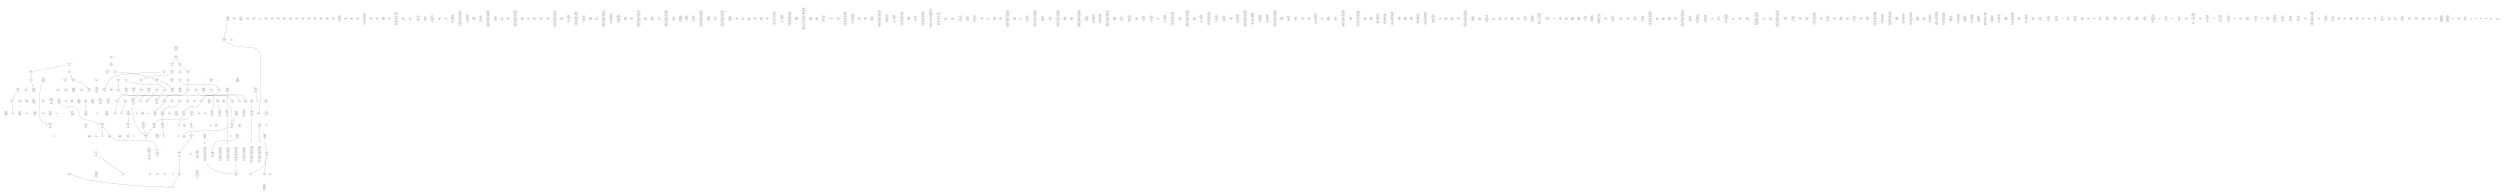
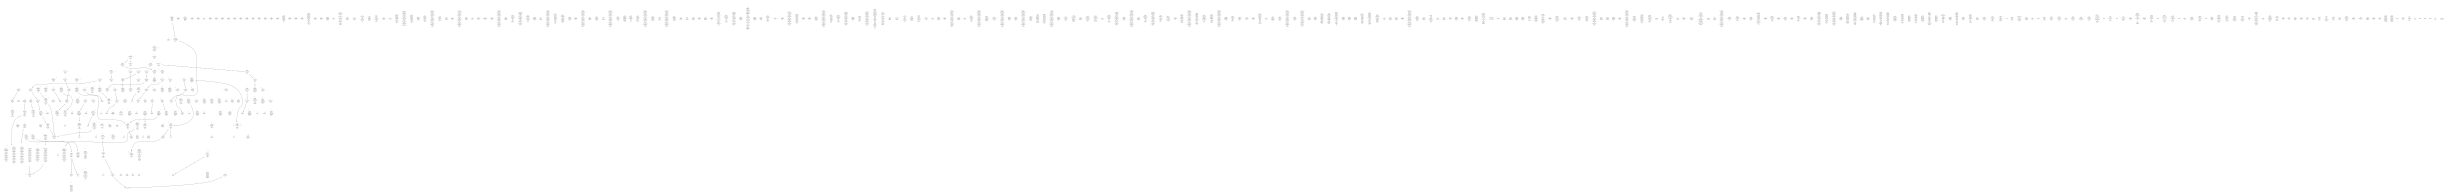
none -> (137, 137)
